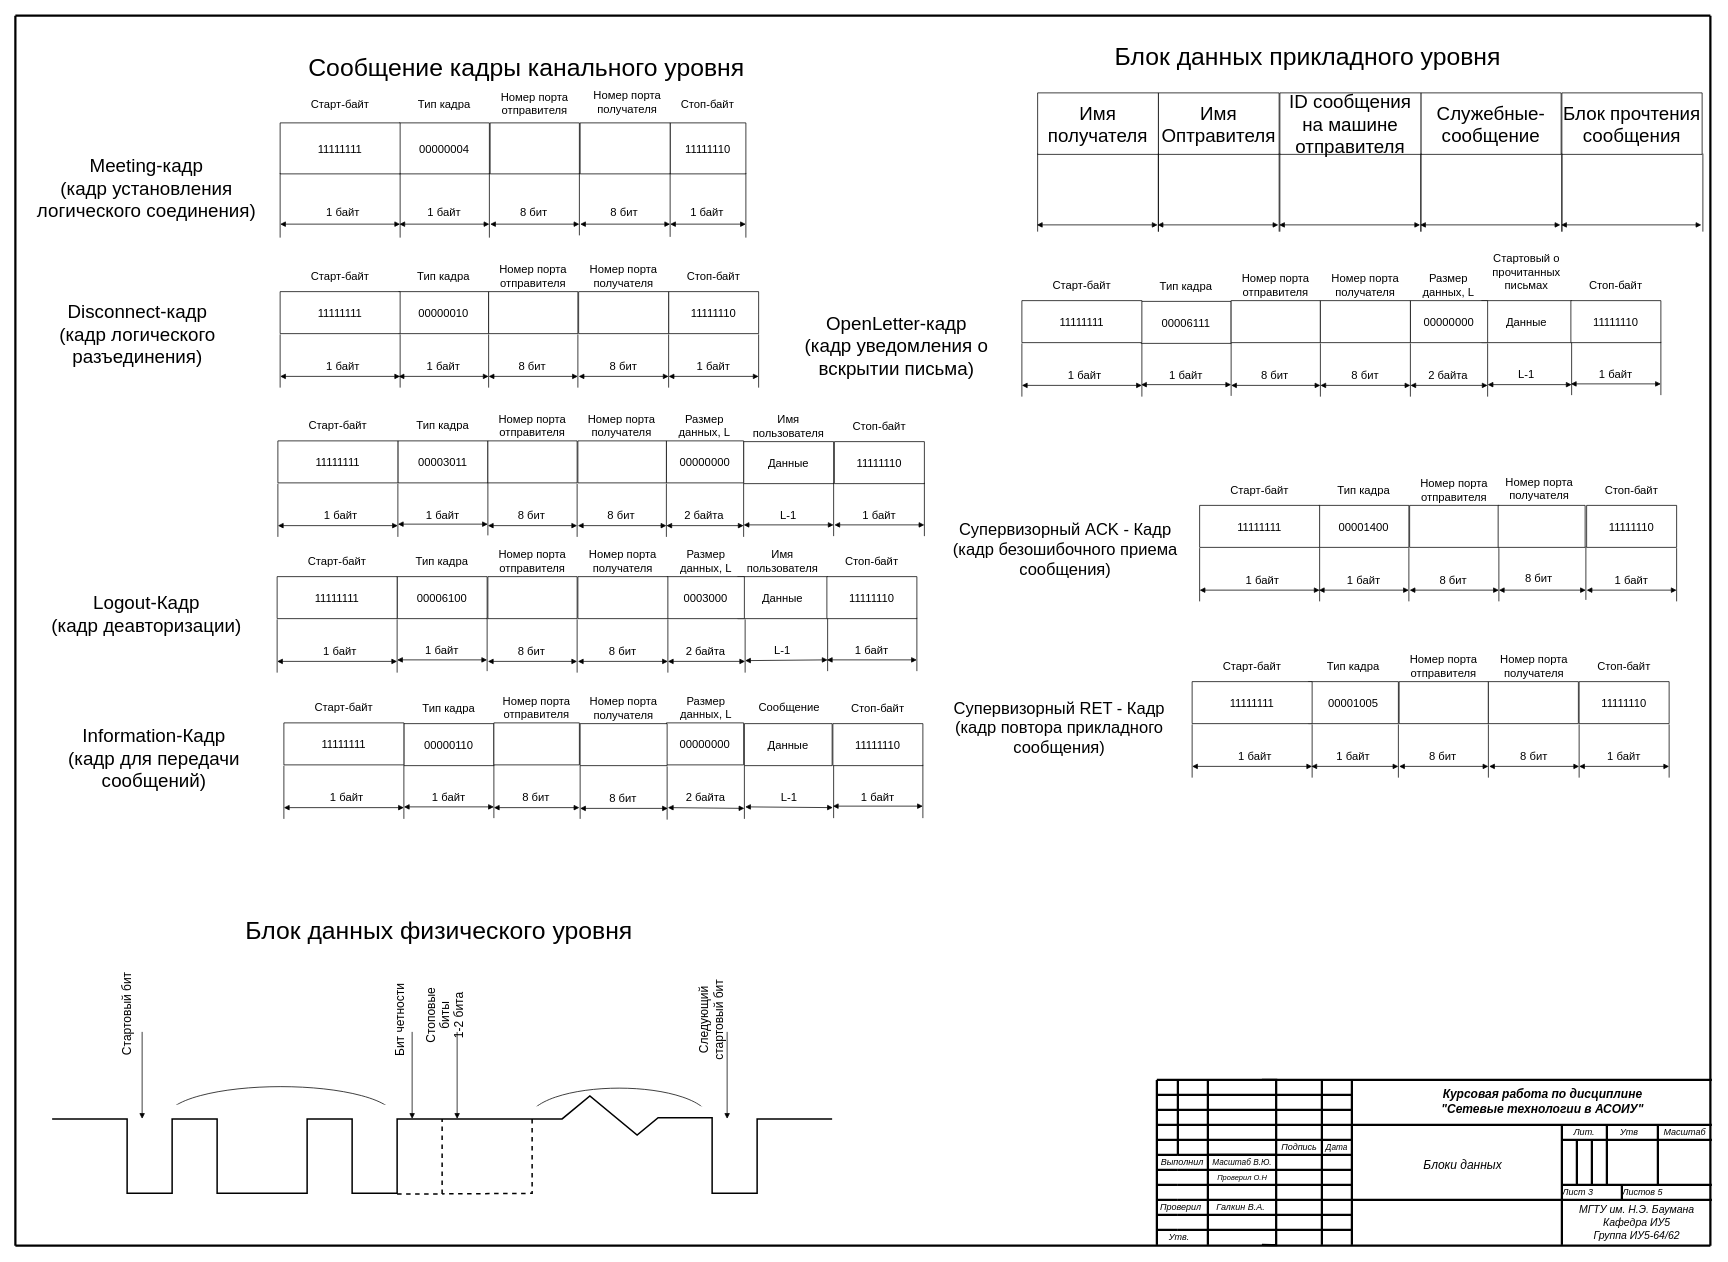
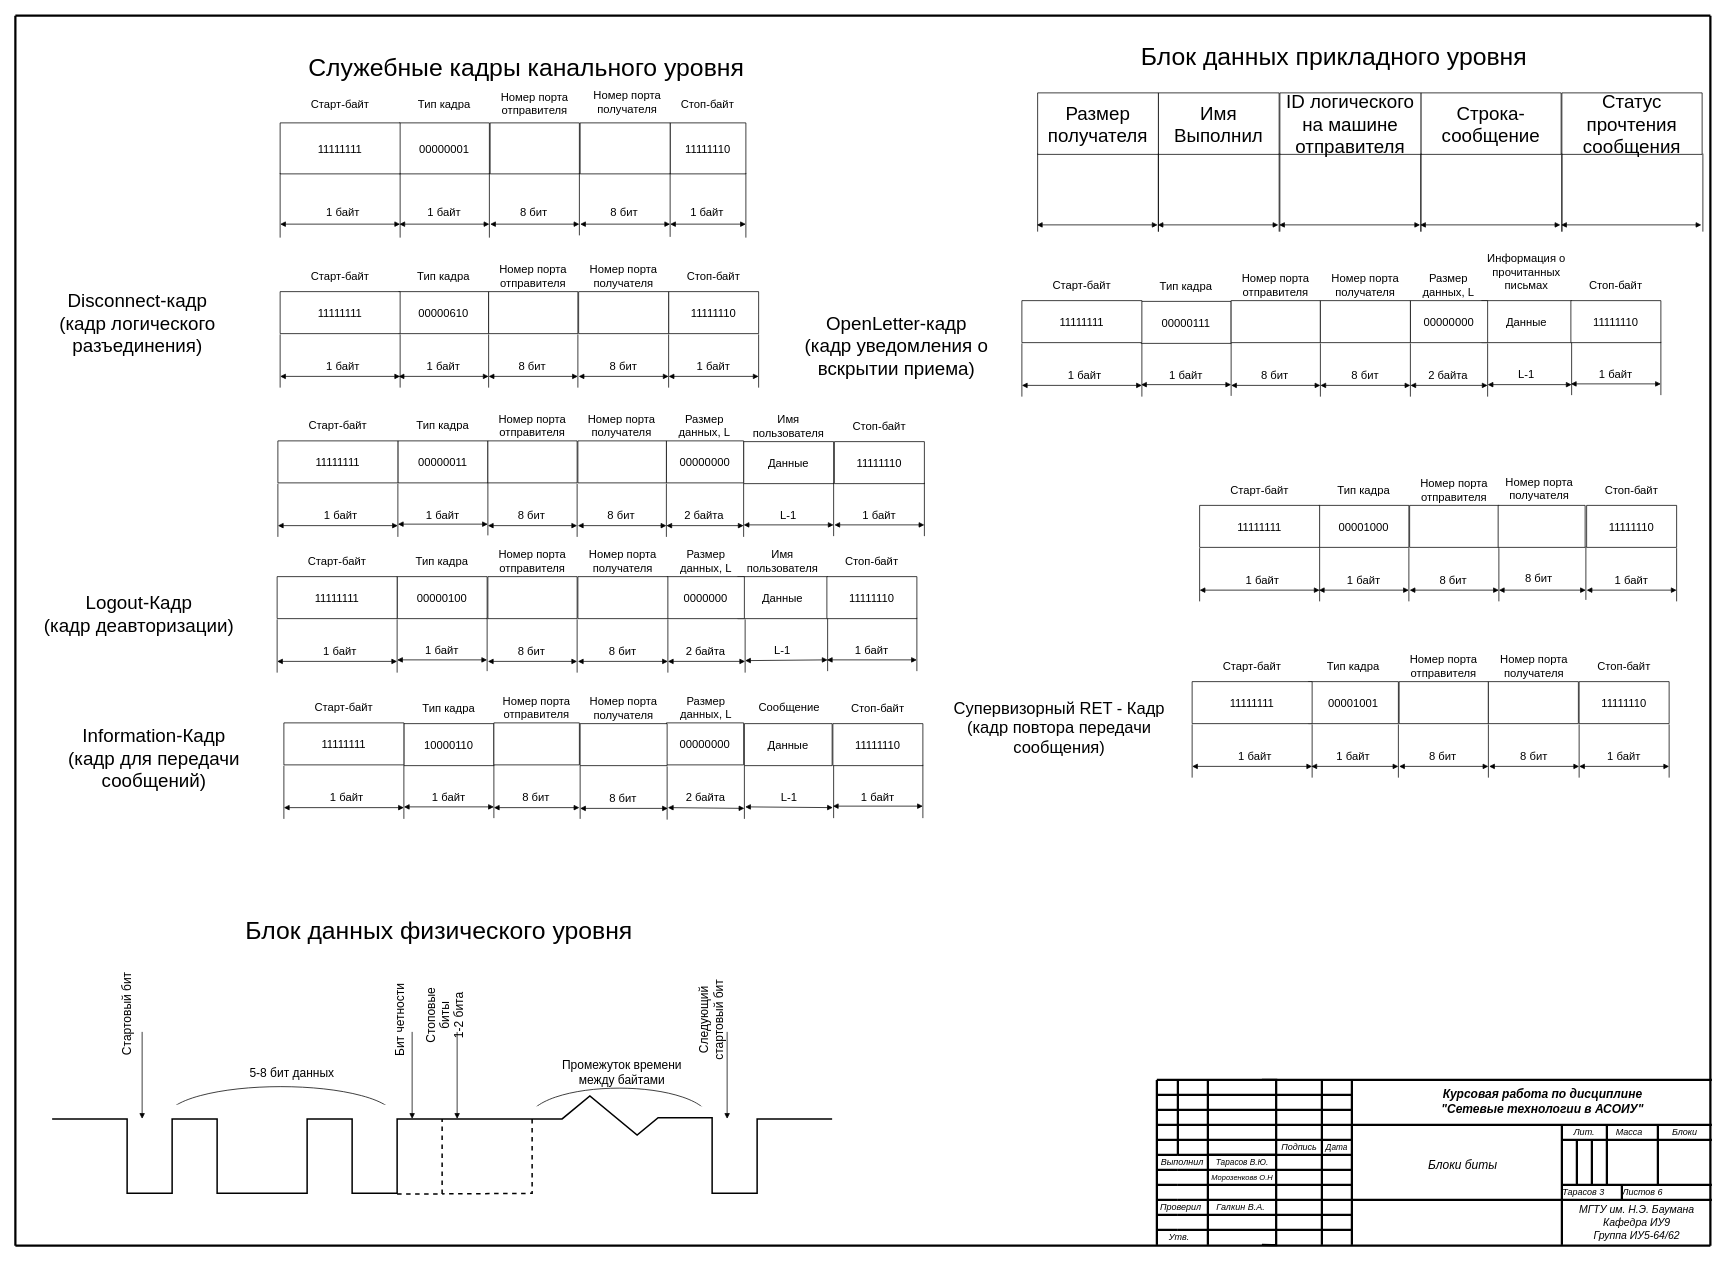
(1318, 56) -> (1344, 56)
(388, 67) -> (388, 67)
(1098, 123) -> (1098, 123)
(1219, 123) -> (1219, 123)
(1350, 123) -> (1350, 123)
(1491, 123) -> (1491, 123)
(1632, 123) -> (1632, 123)
(444, 148) -> (444, 148)
(147, 187) -> none
(1527, 271) -> (1527, 271)
(444, 312) -> (444, 312)
(1186, 322) -> (1186, 322)
(138, 333) -> (138, 322)
(897, 345) -> (897, 345)
(443, 462) -> (443, 462)
(1364, 526) -> (1364, 526)
(1065, 549) -> none
(442, 597) -> (442, 597)
(706, 597) -> (706, 597)
(147, 613) -> (139, 613)
(1353, 702) -> (1353, 702)
(1059, 728) -> (1059, 728)
(449, 744) -> (449, 744)
none -> (292, 1072)
none -> (622, 1072)
(1629, 1132) -> (1629, 1132)
(1685, 1132) -> (1685, 1132)
(1242, 1162) -> (1242, 1162)
(1463, 1164) -> (1463, 1164)
(1242, 1177) -> (1242, 1177)
(1577, 1192) -> (1584, 1192)
(1642, 1192) -> (1642, 1192)
(1637, 1222) -> (1637, 1222)
